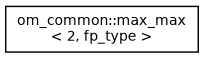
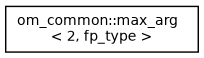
(102, 29) -> (102, 29)
